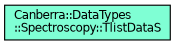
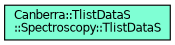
(87, 23) -> (87, 23)
